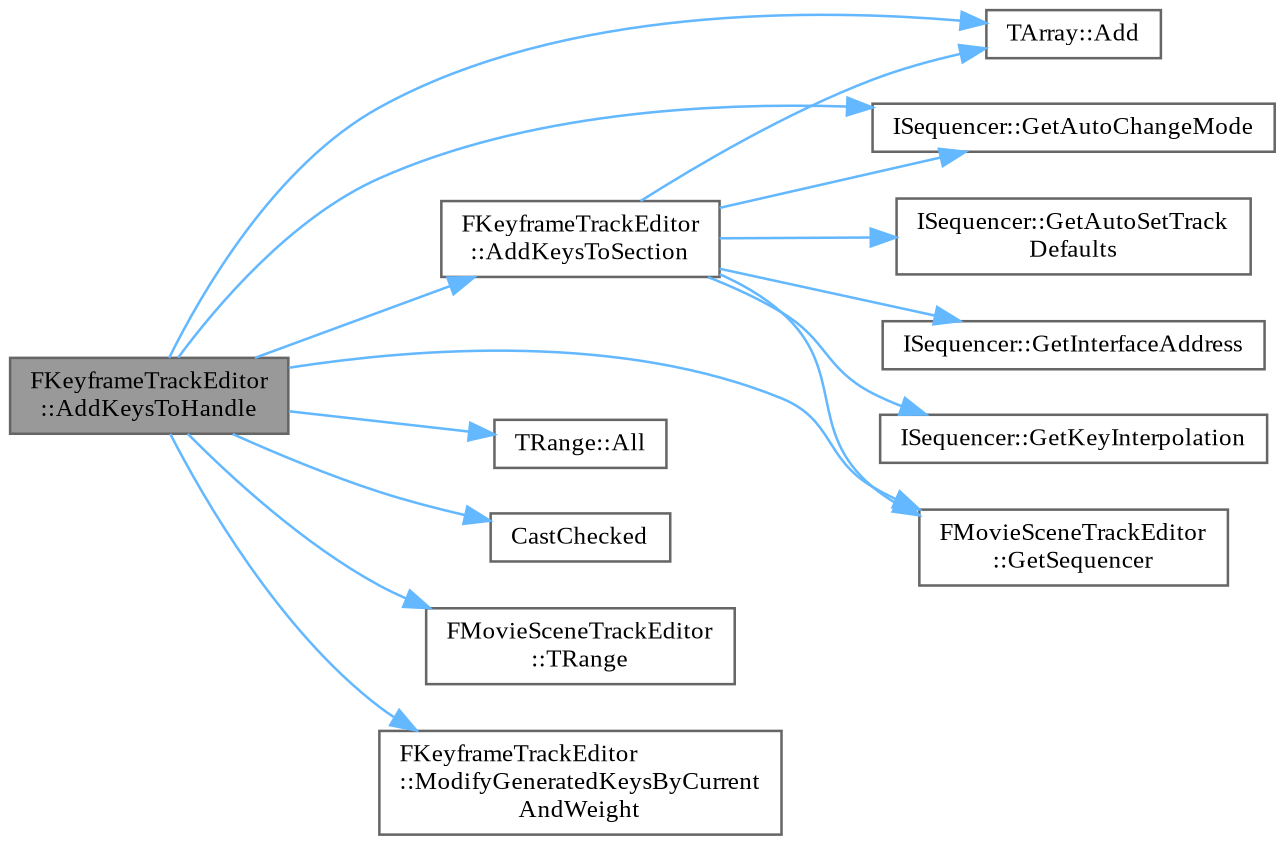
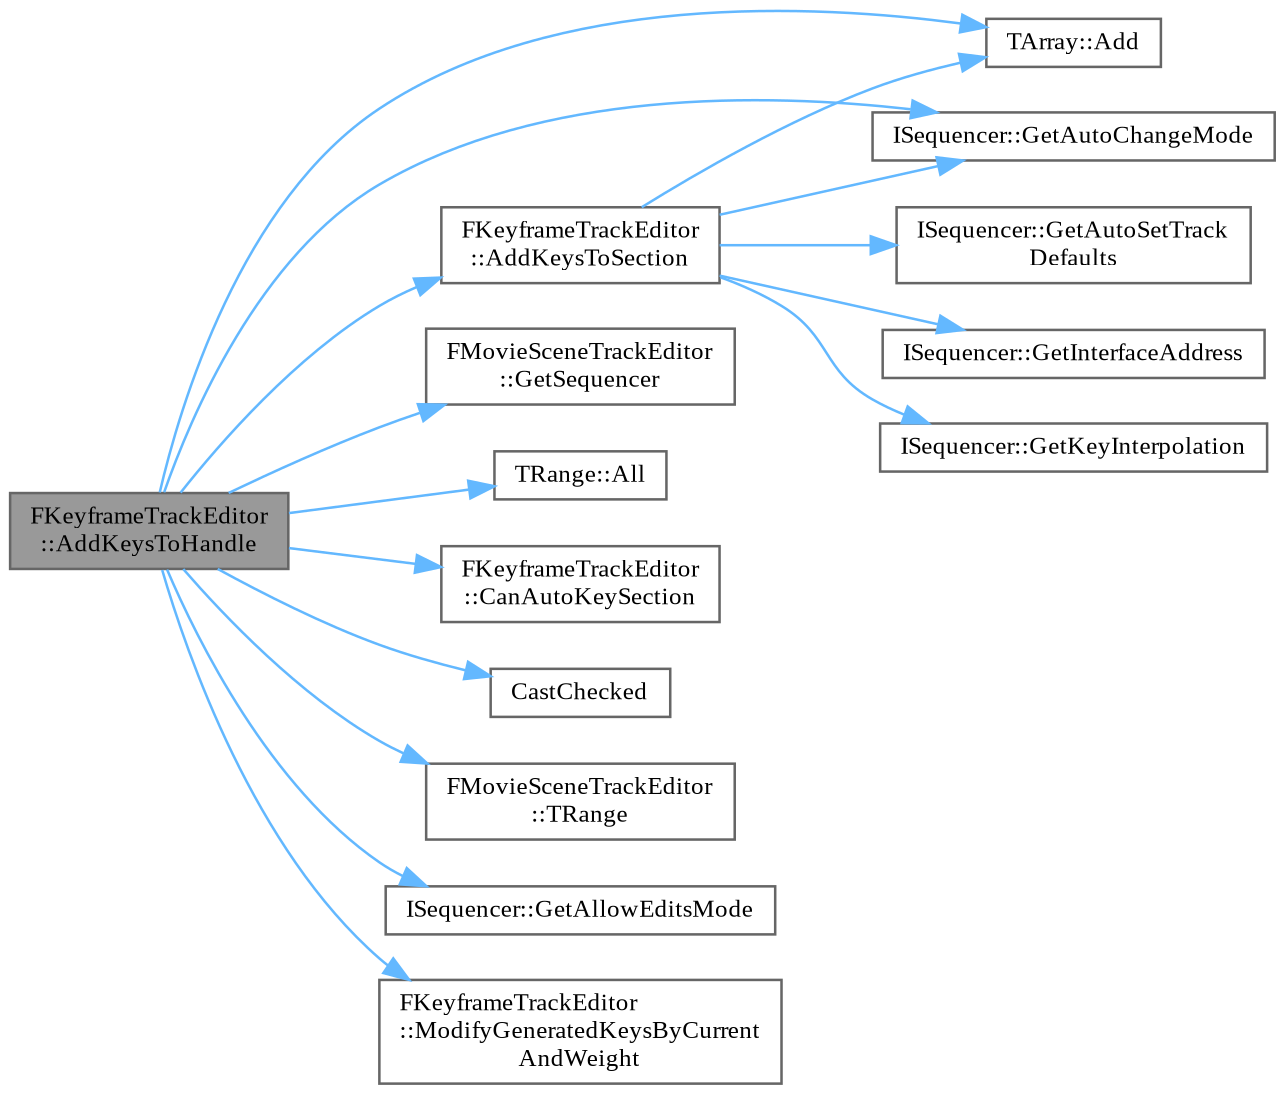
(822, 379) -> none
none -> (580, 584)
none -> (580, 910)
